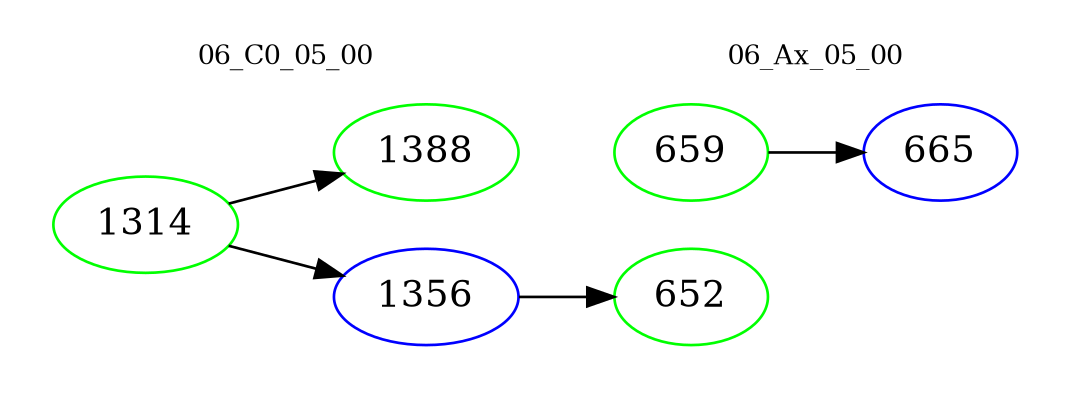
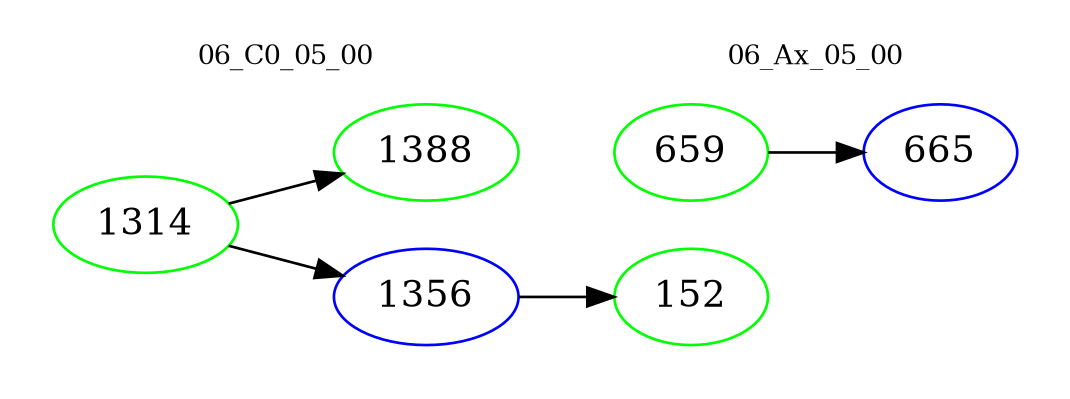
(691, 297) -> (691, 297)
